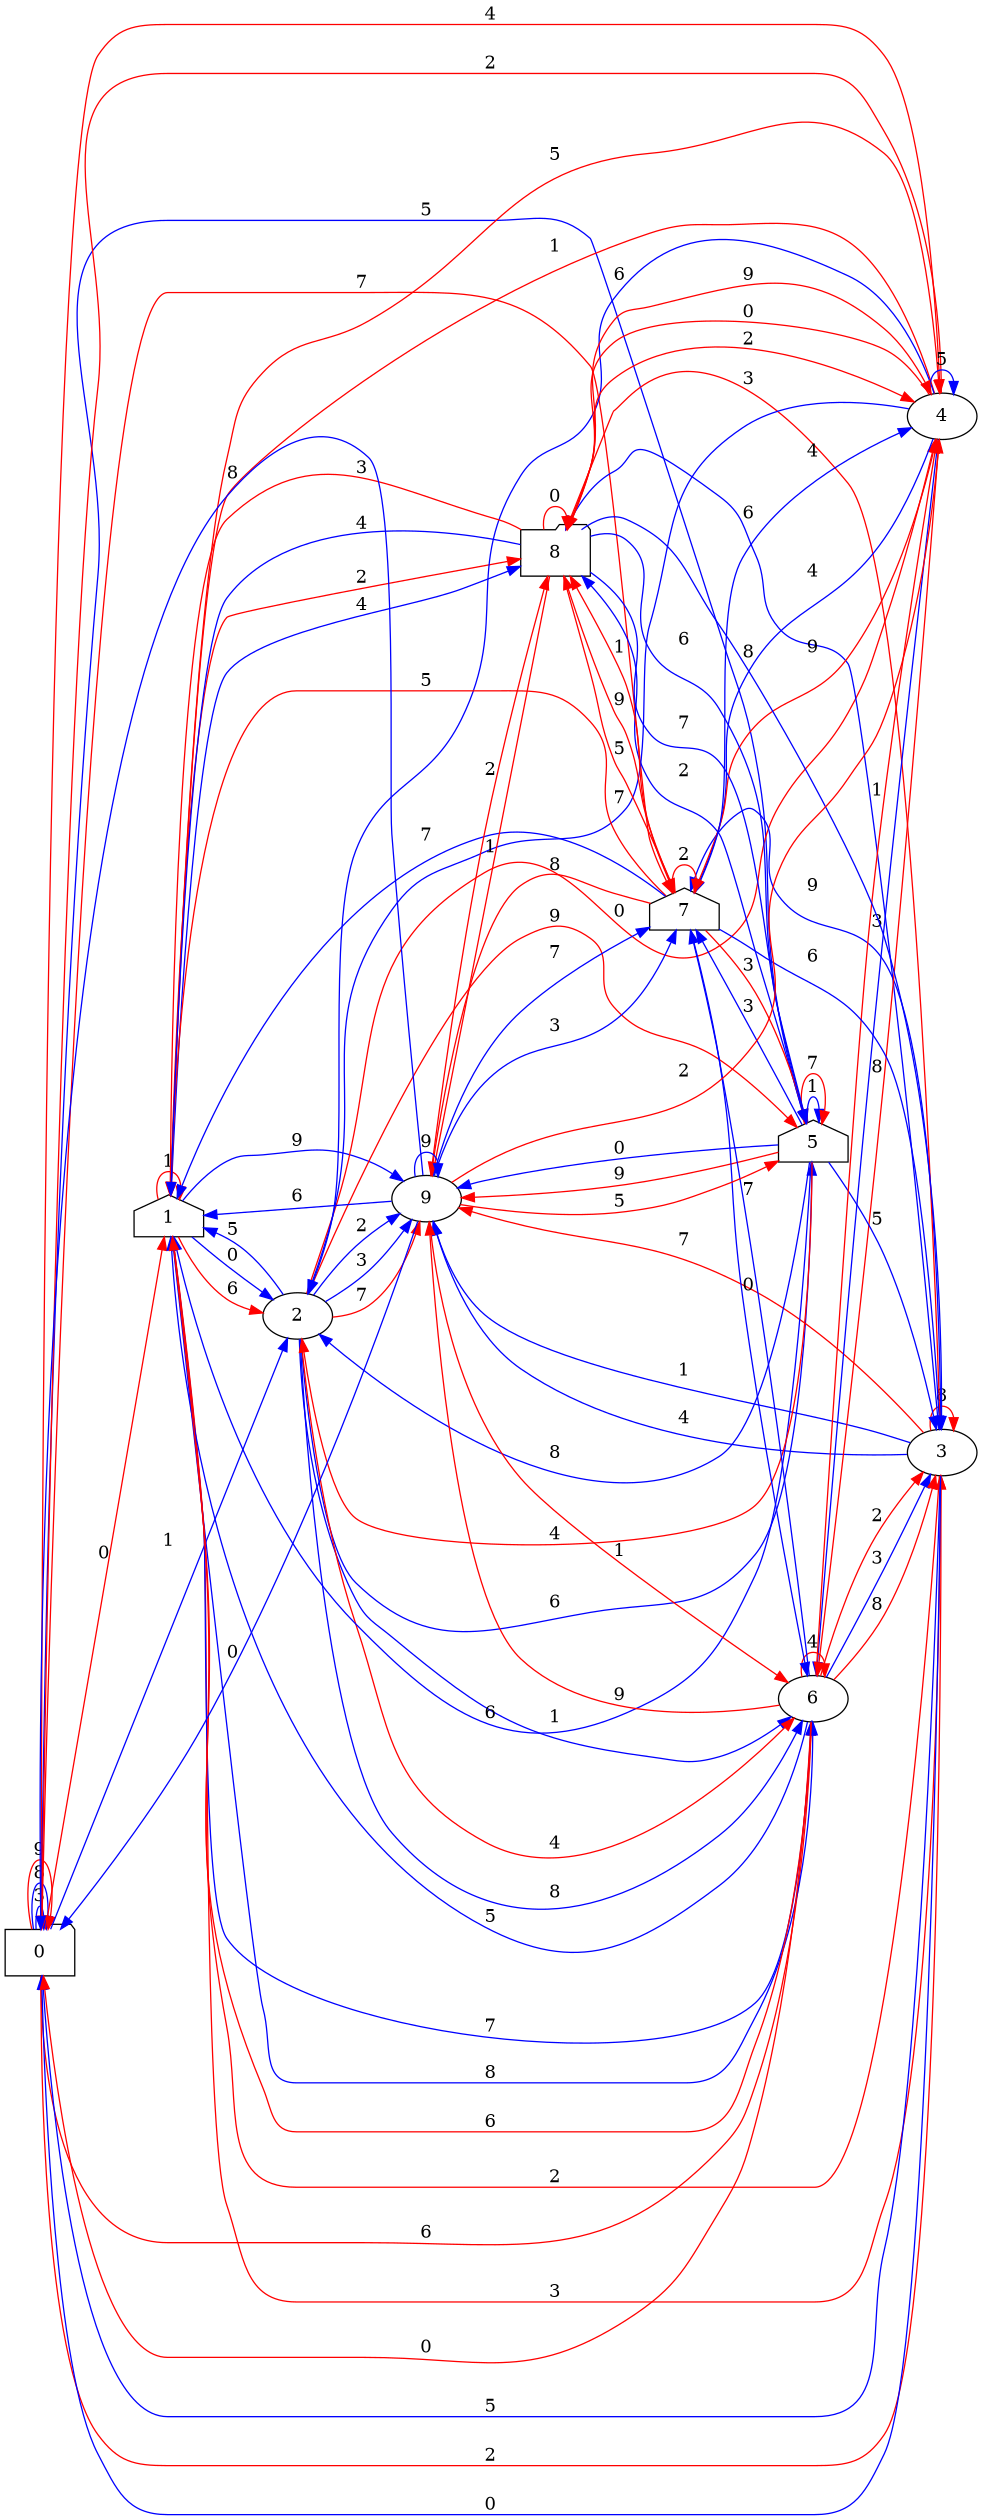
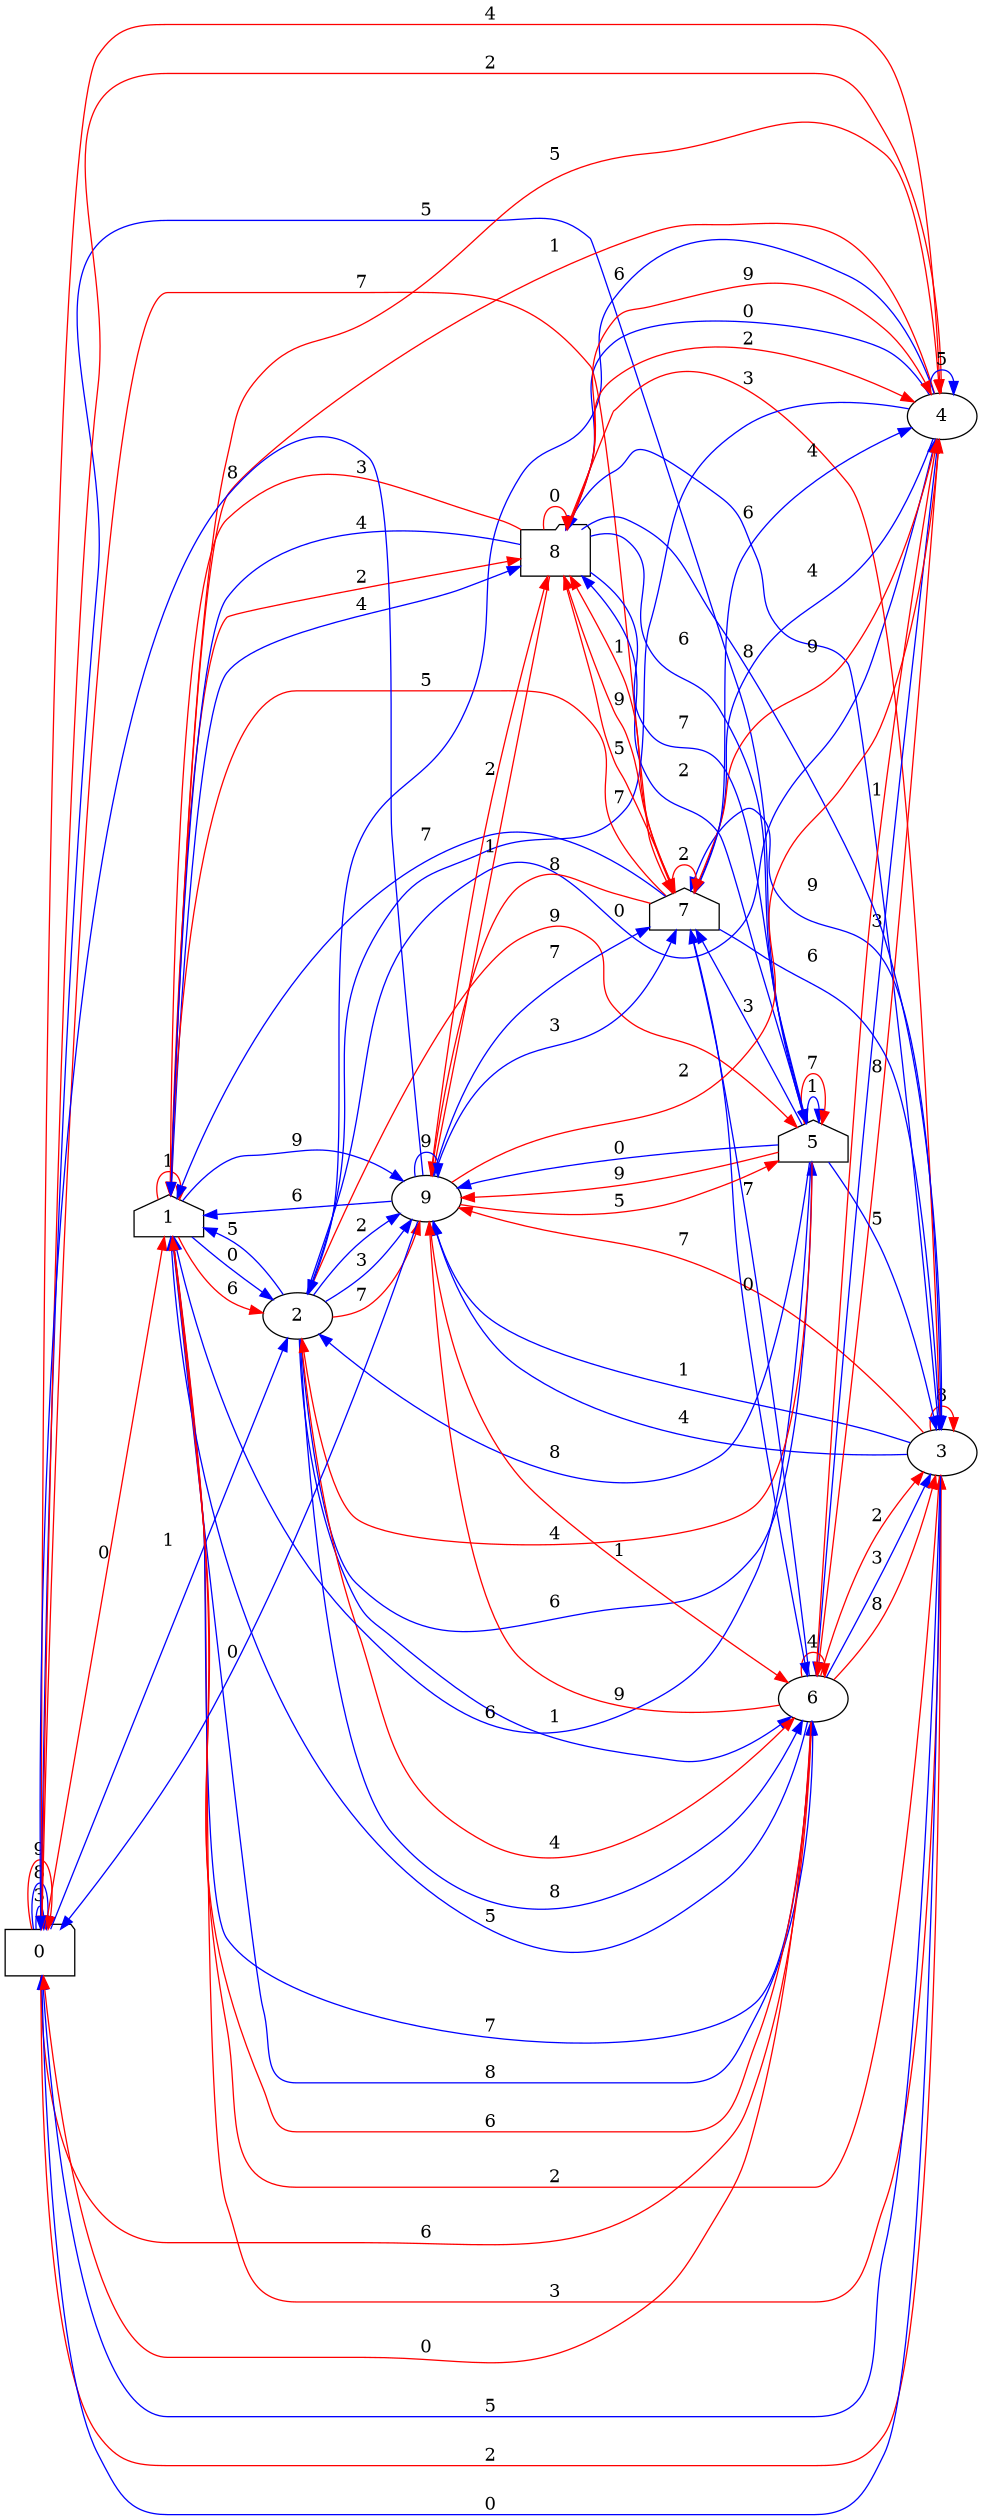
(688, 322) -> (688, 322)
(606, 914) -> (606, 914)
(762, 1004) -> none
